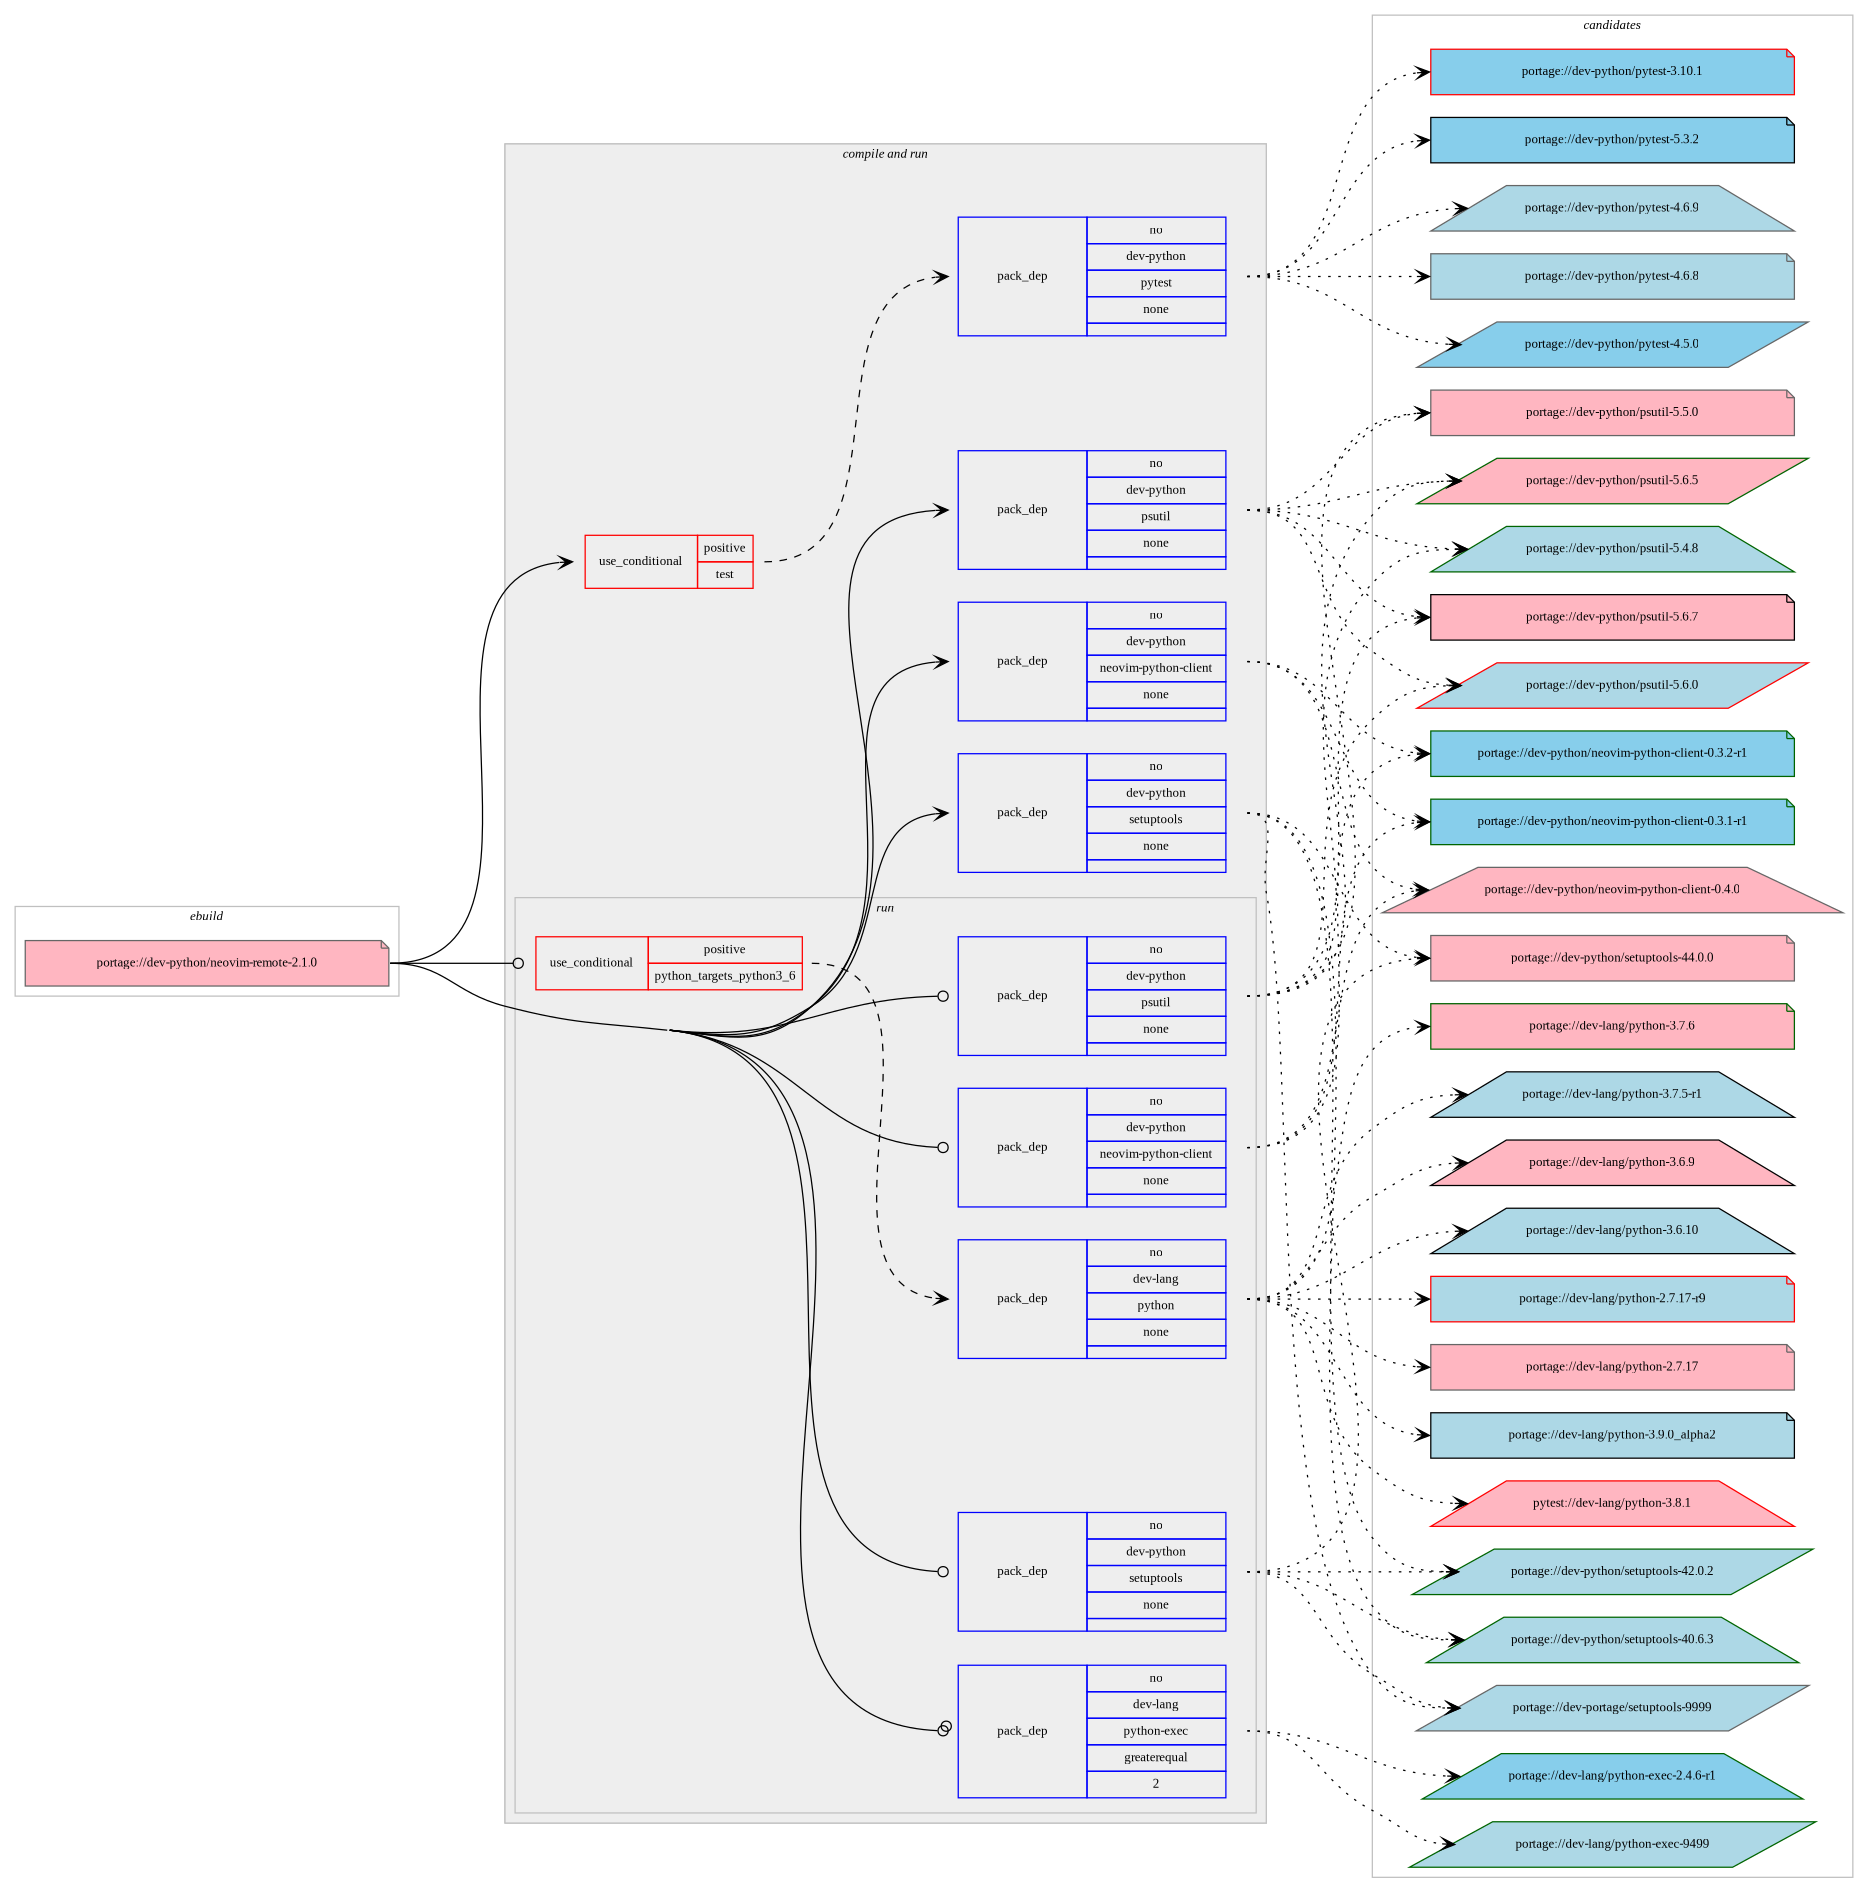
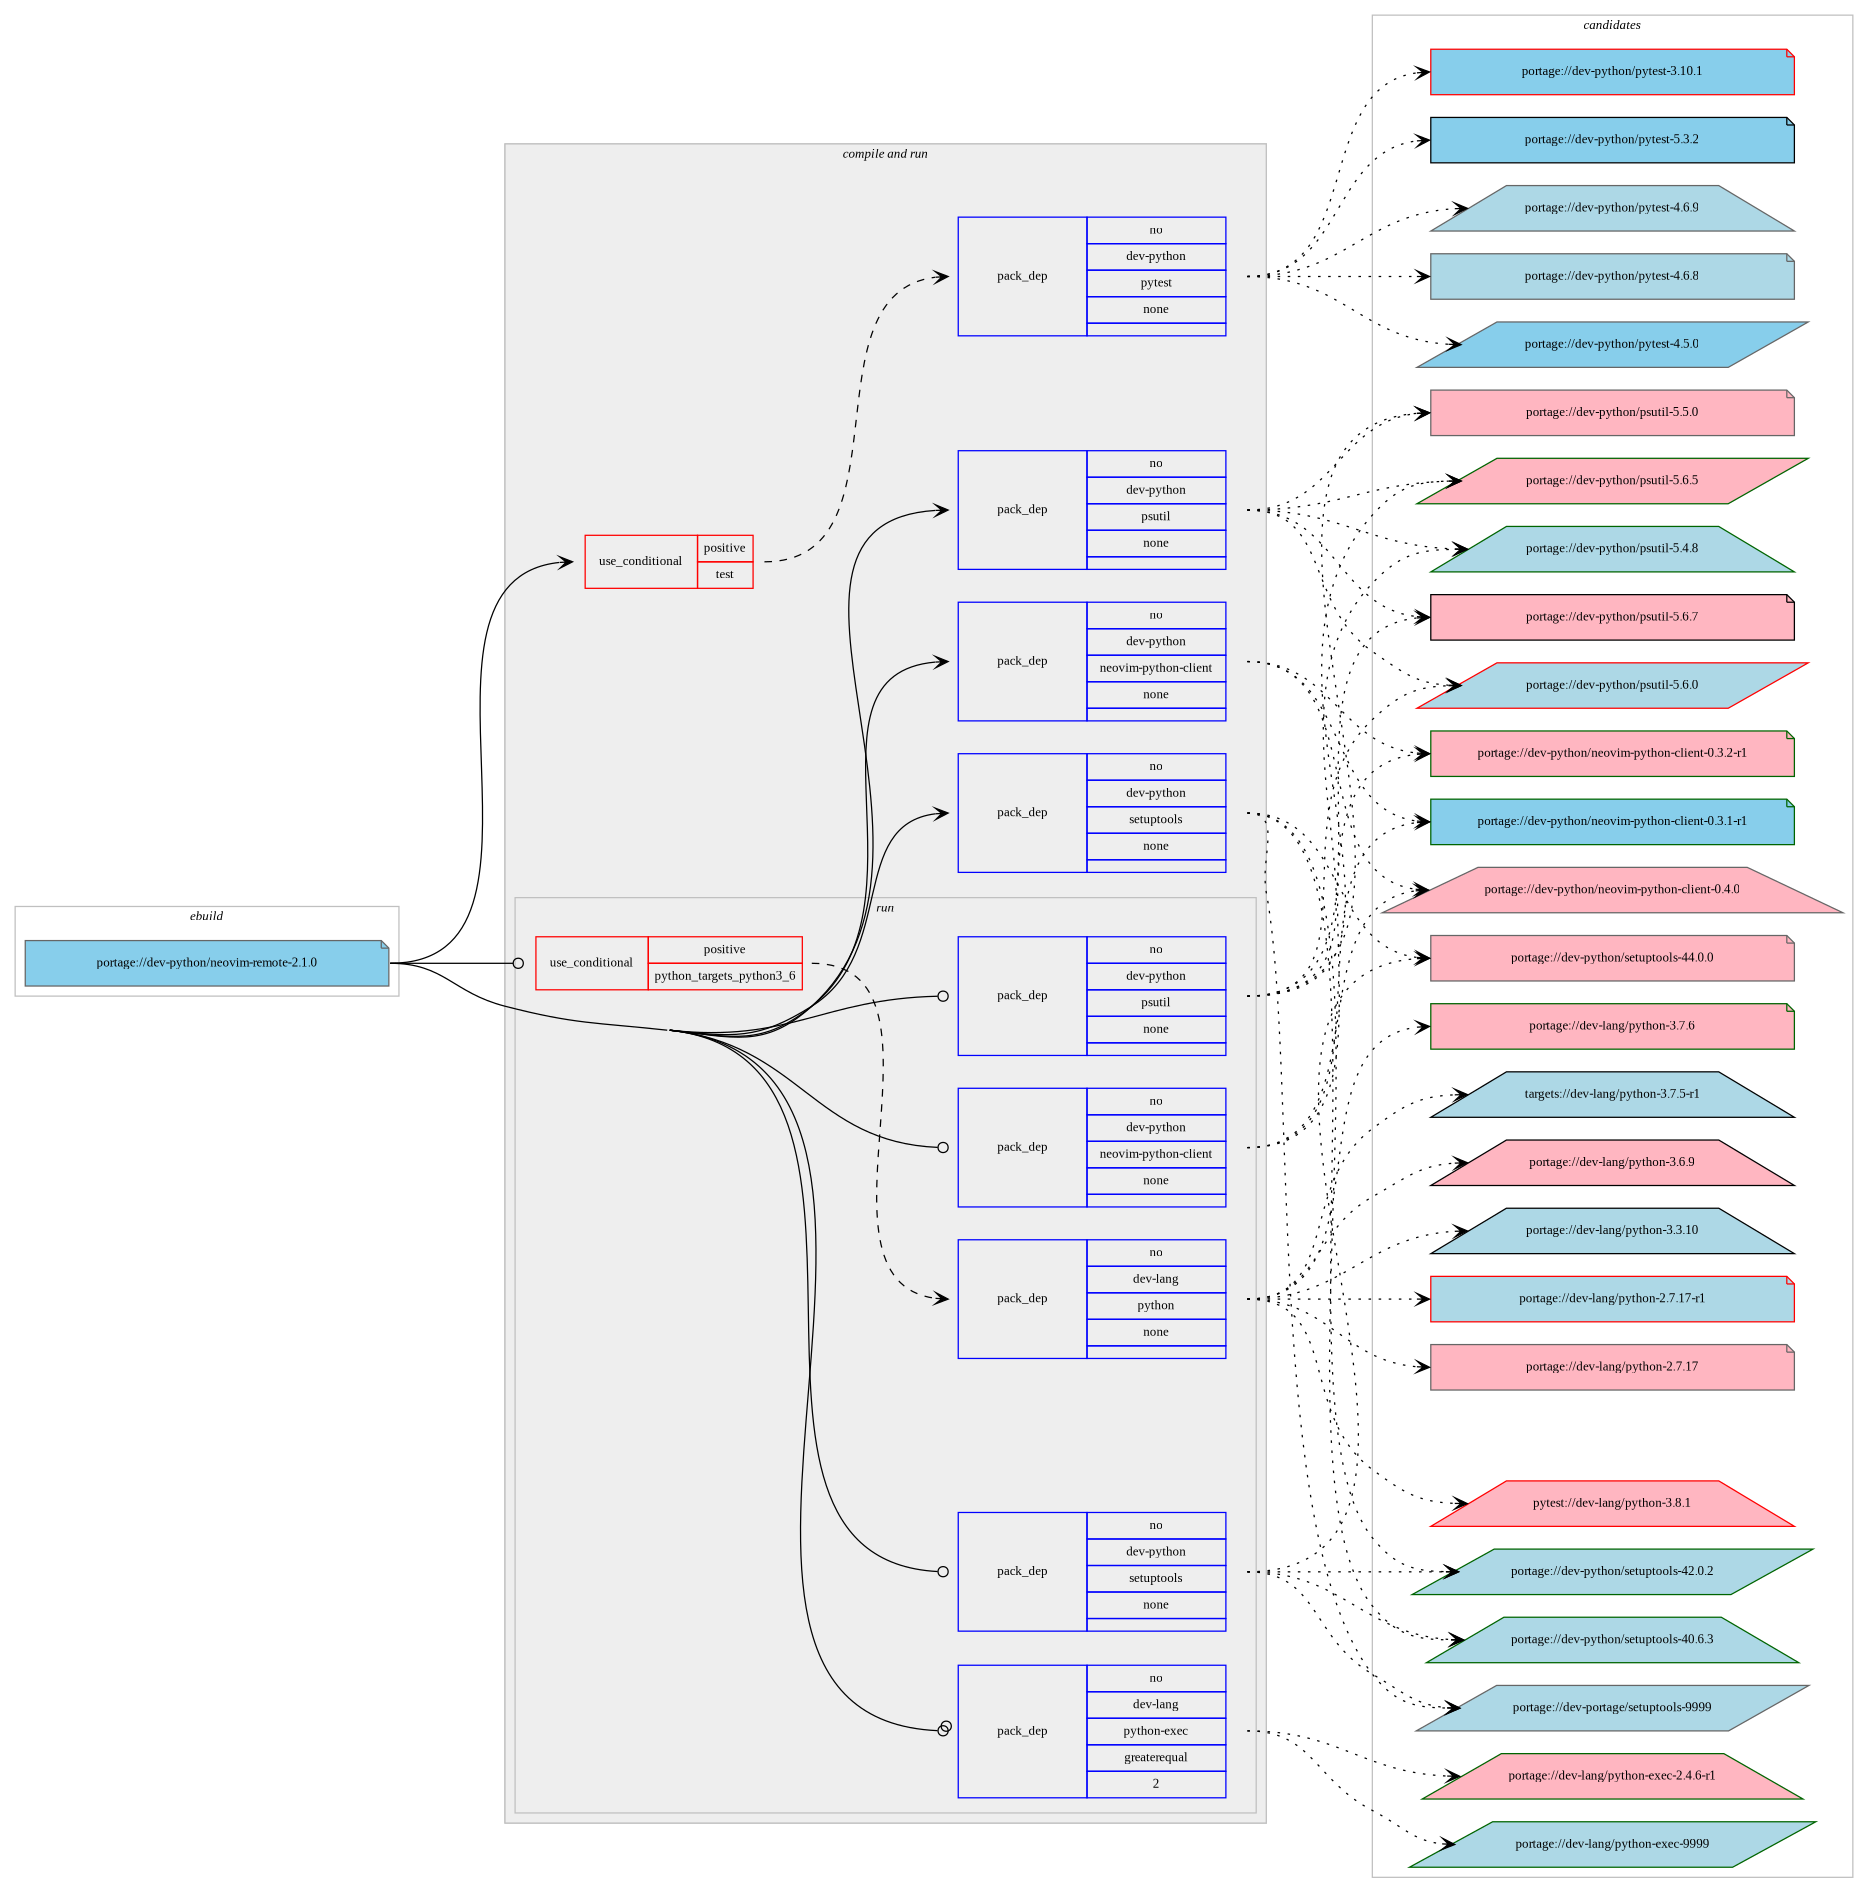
(1613, 754) -> (1613, 754)
(207, 963) -> (207, 963)
(1613, 1095) -> (1613, 1095)
(1613, 1231) -> (1613, 1231)
(1613, 1299) -> (1613, 1299)
(1613, 1435) -> none
(1613, 1776) -> (1613, 1776)
(1613, 1845) -> (1613, 1845)
